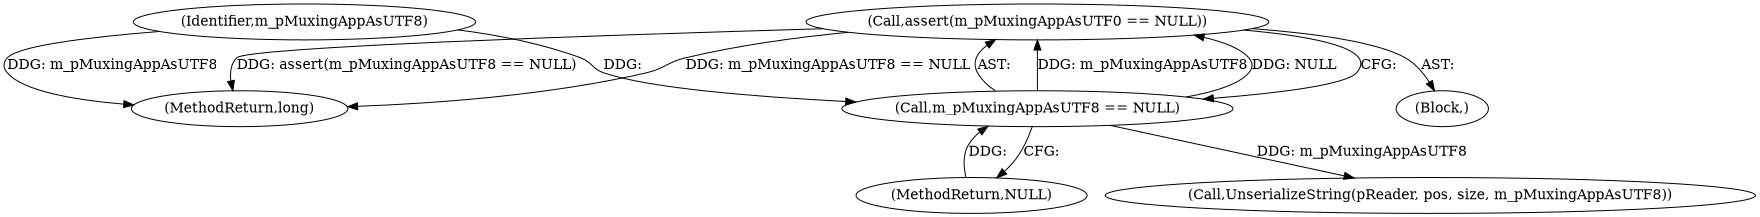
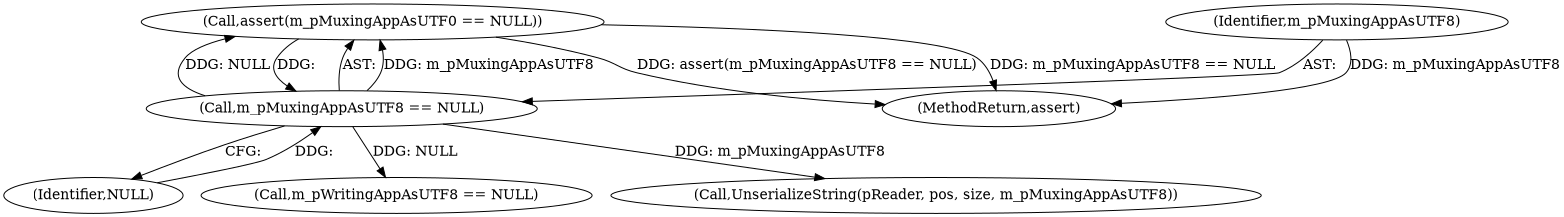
(625, 65) -> (1322, 65)
(1381, 65) -> (298, 65)
(240, 109) -> (999, 109)
(1442, 109) -> none
none -> (397, 195)
(972, 195) -> (93, 195)
